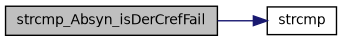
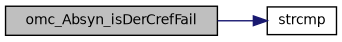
(111, 21) -> (111, 21)
